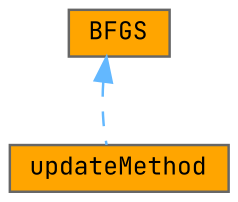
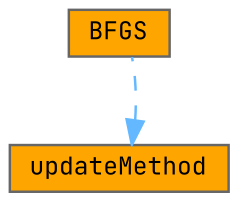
(103, 114) -> (136, 89)
